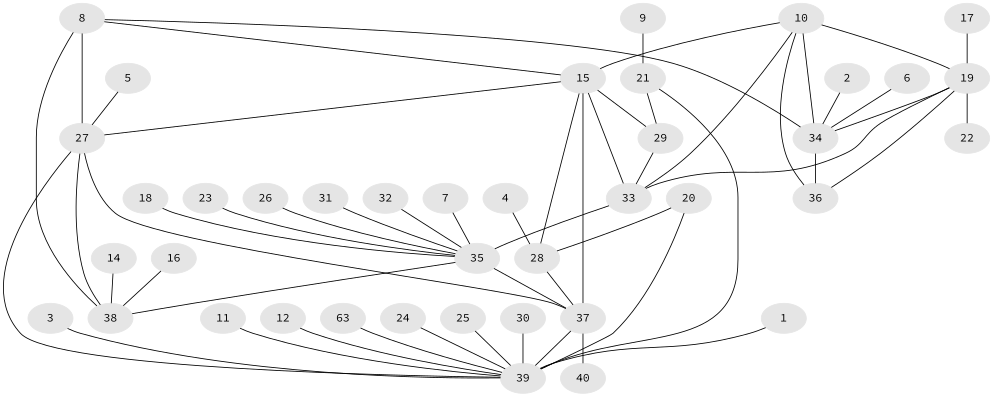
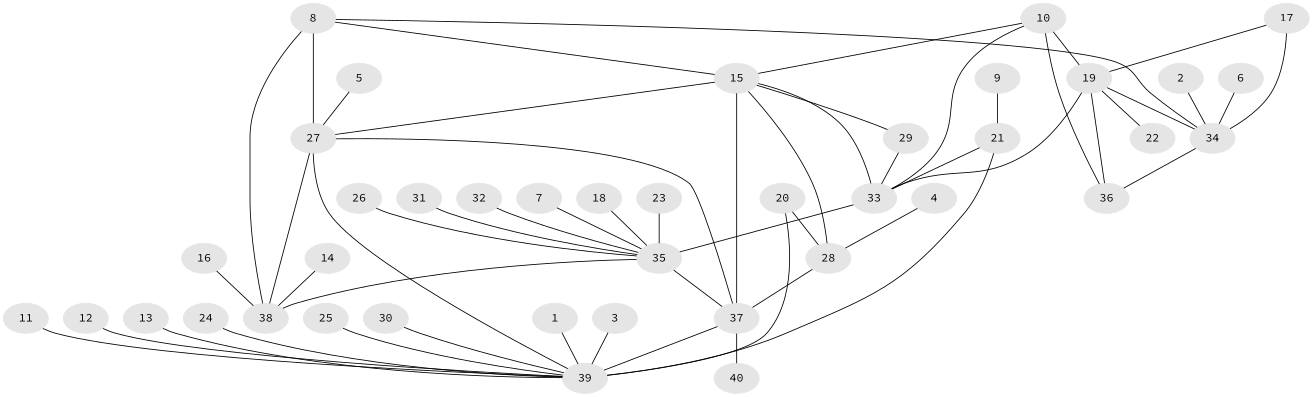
(808, 78) -> (1273, 90)
(652, 108) -> (936, 168)
(343, 318) -> (146, 318)
